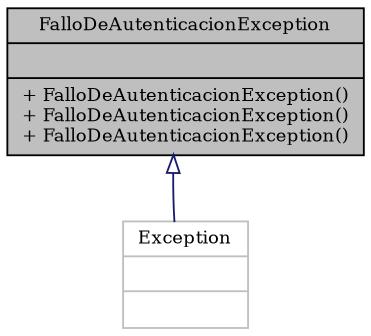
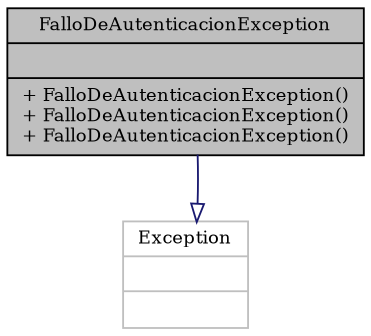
(173, 198) -> (198, 179)
